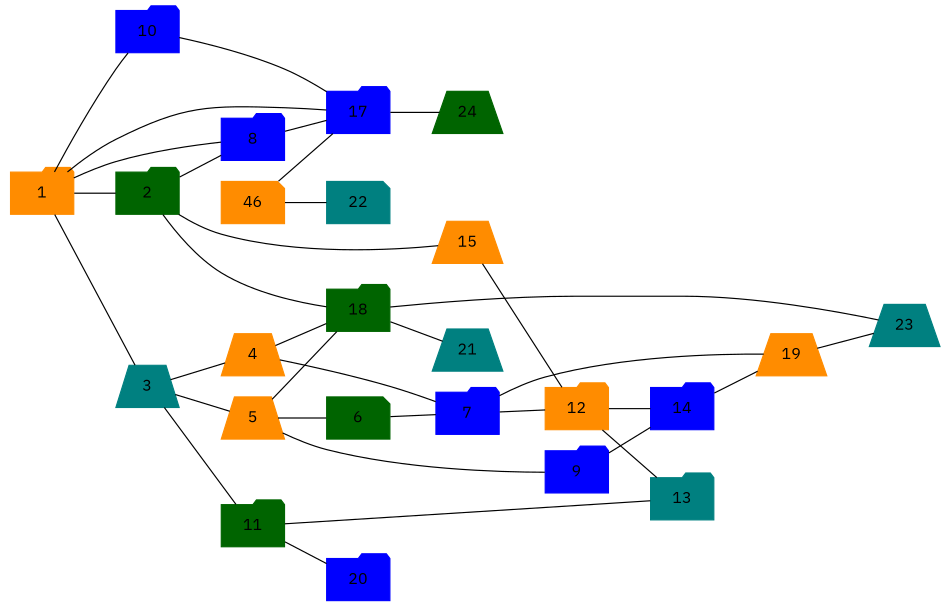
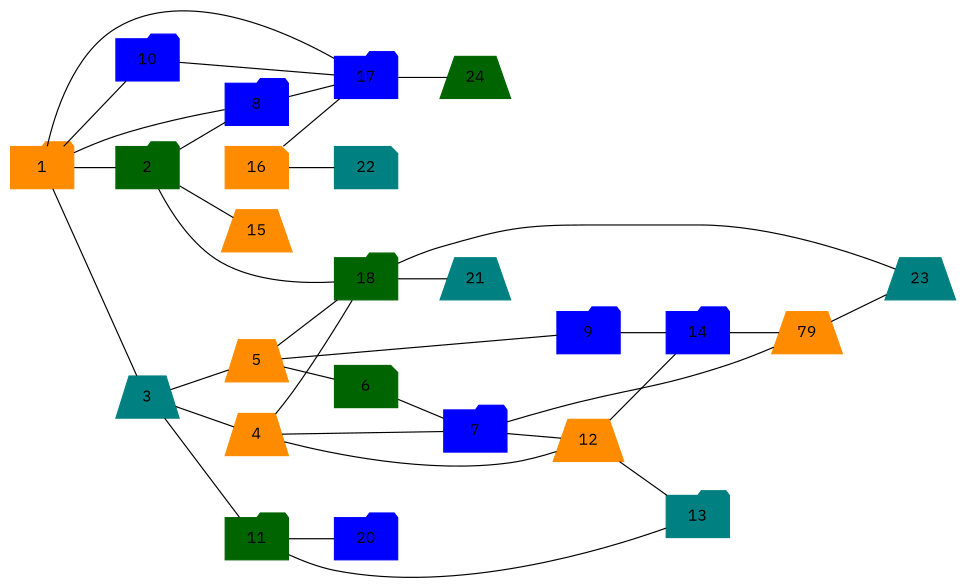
(253, 203) -> (257, 168)
(522, 326) -> (420, 465)
(791, 355) -> (807, 333)
(577, 409) -> (589, 440)
